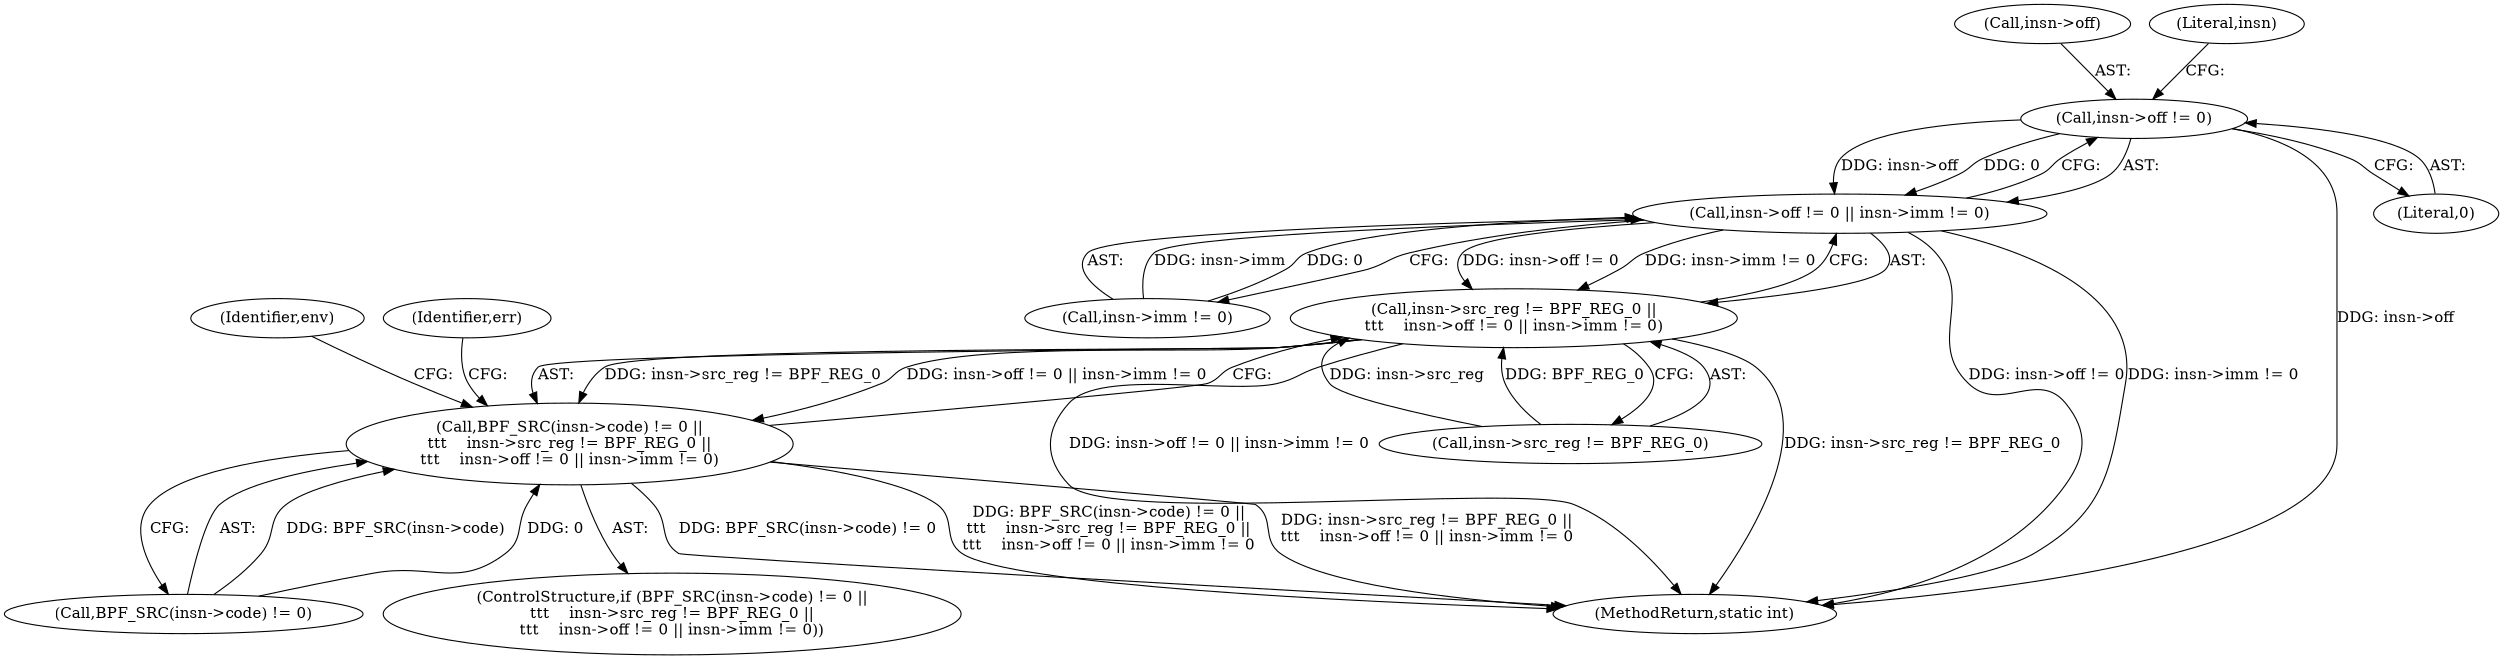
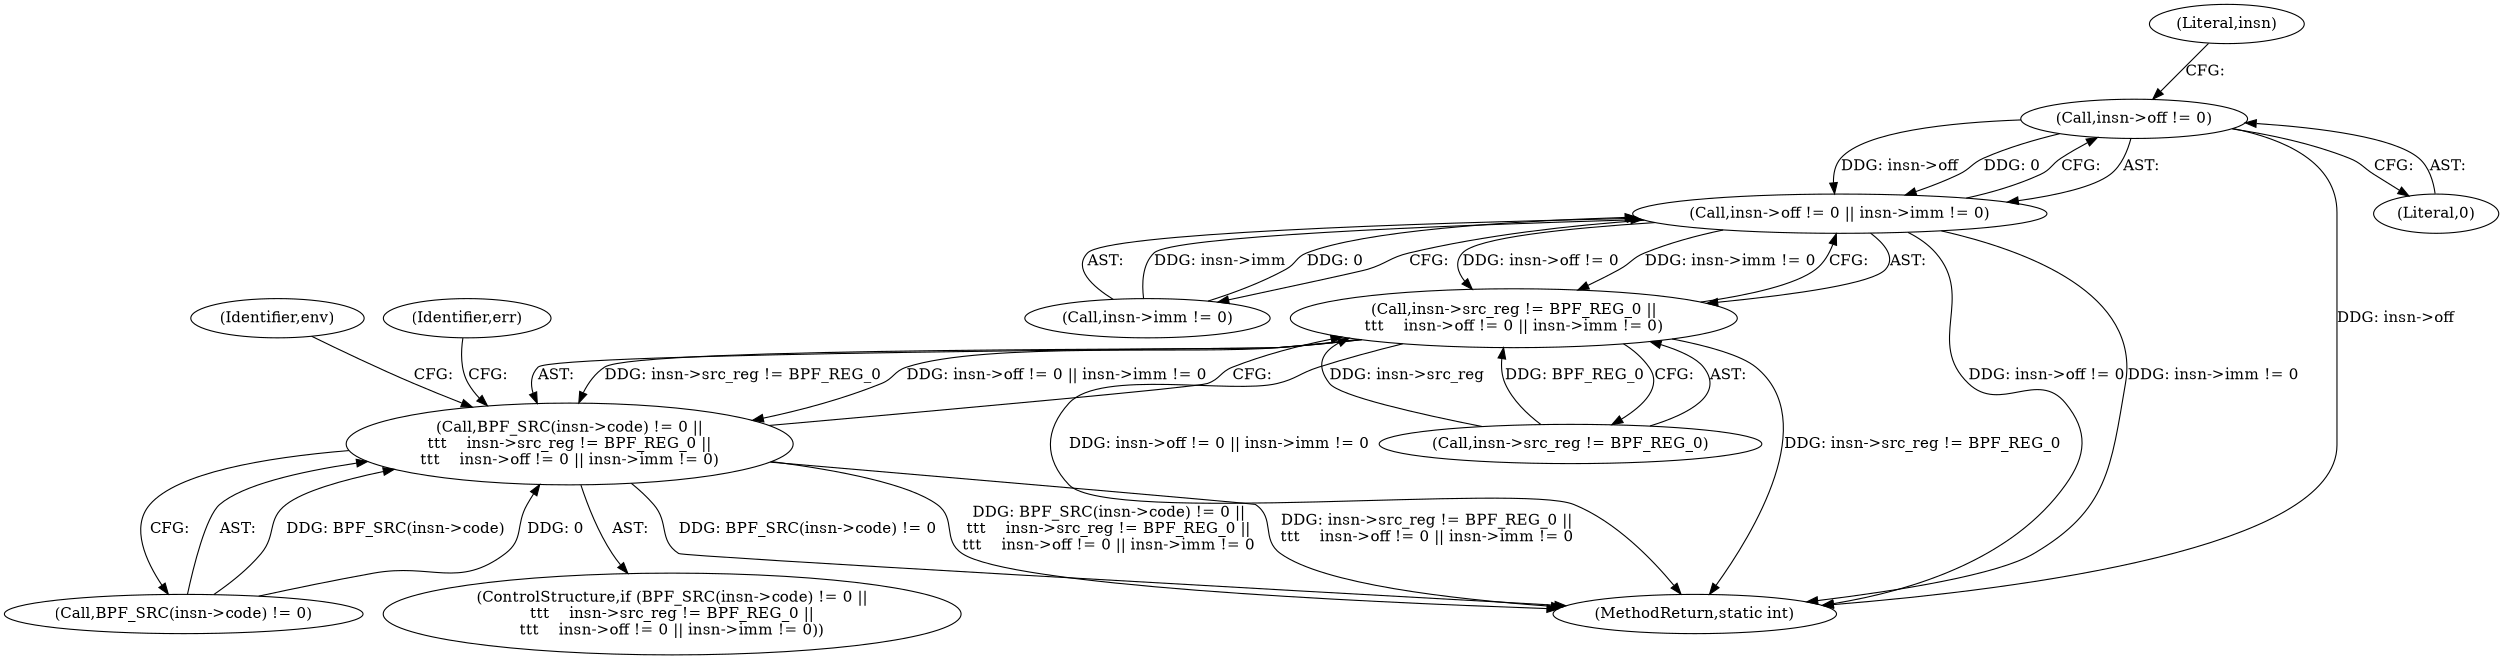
(2043, 24) -> none
